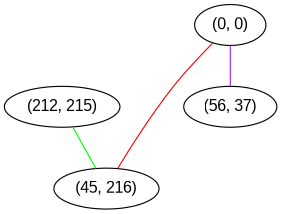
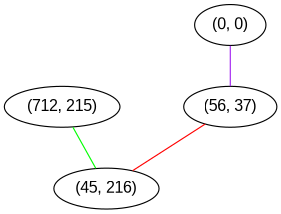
(161, 103) -> (169, 147)
(62, 107) -> (62, 107)
